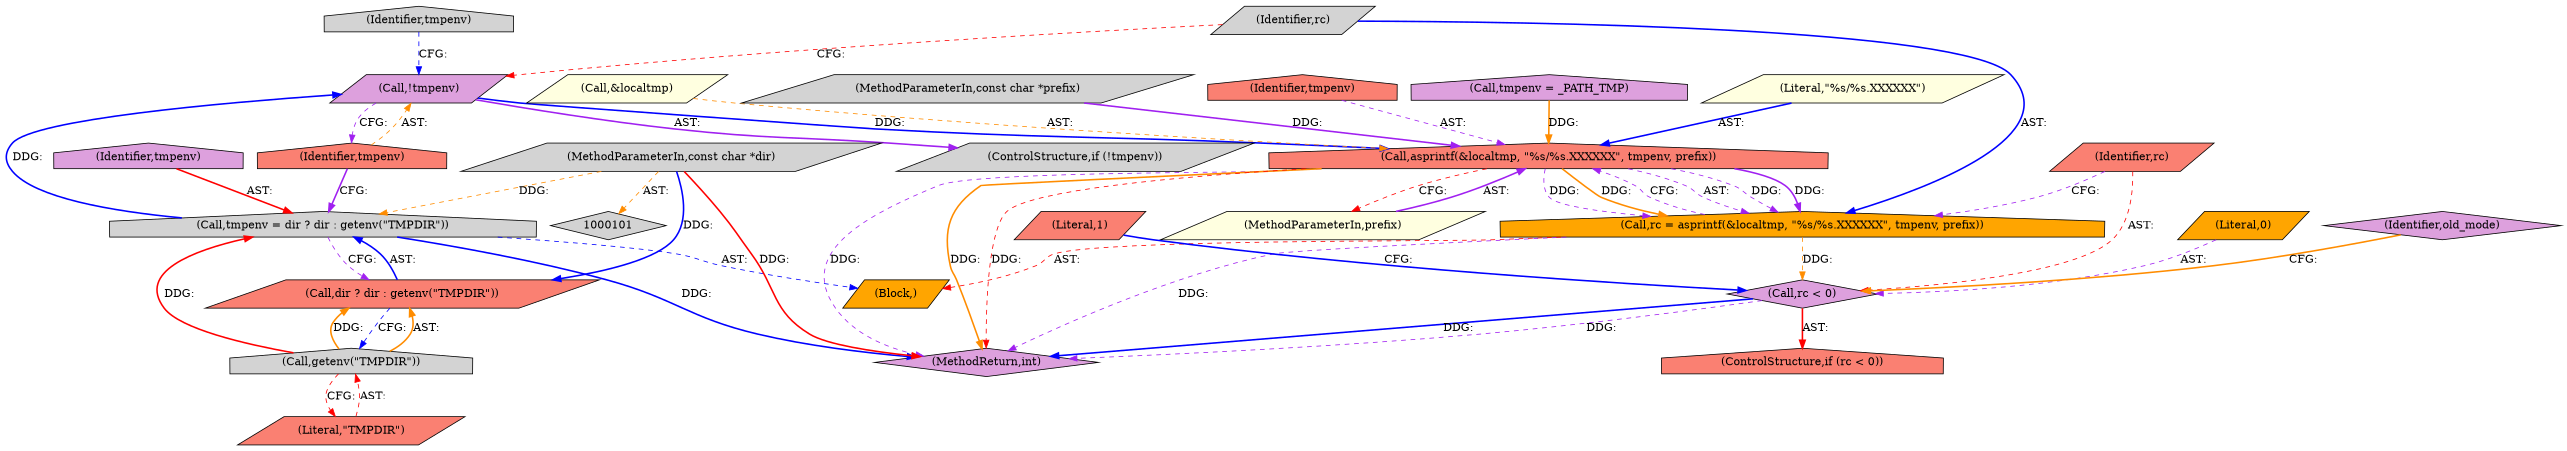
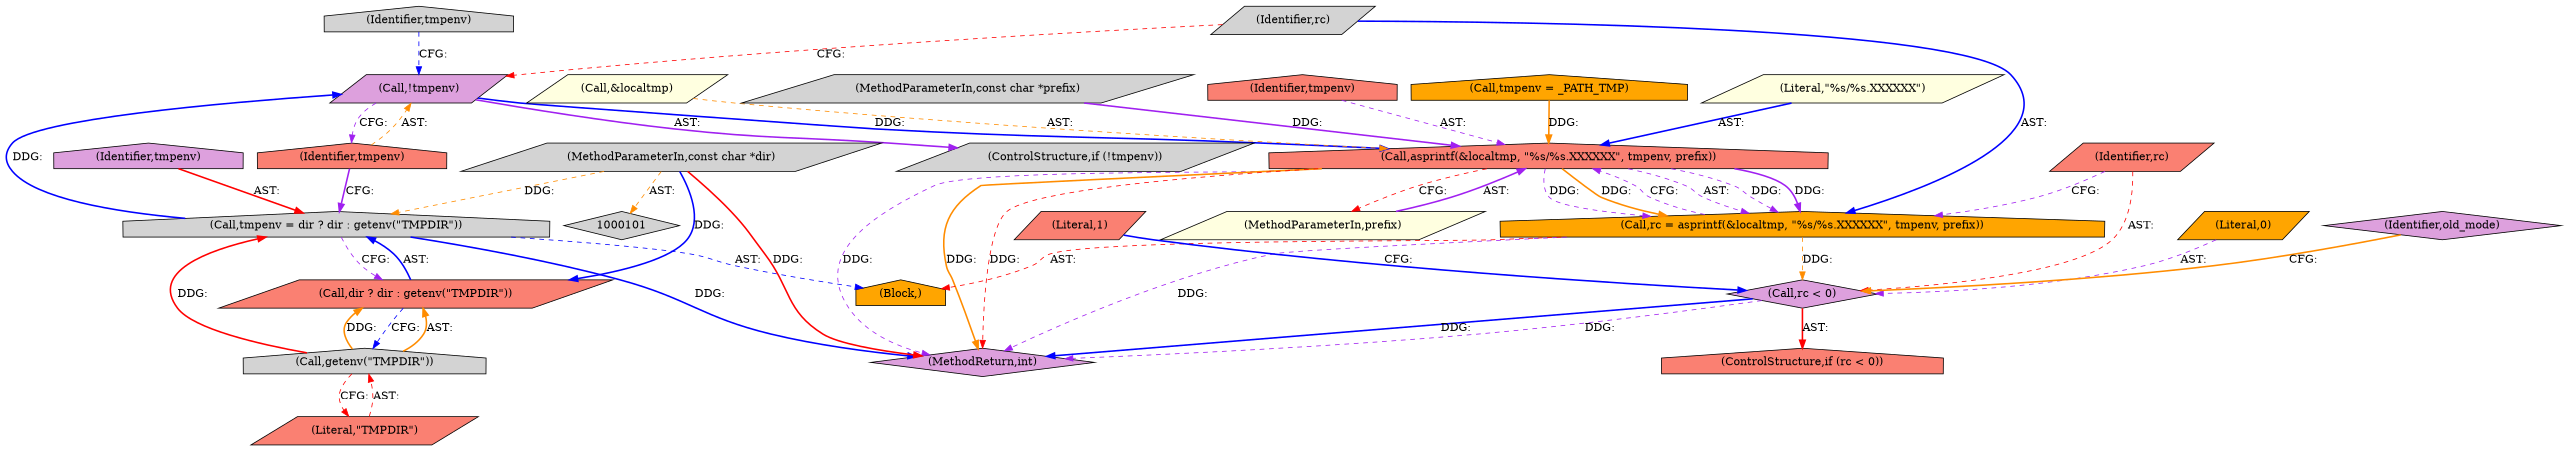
(1549, 89) -> (1549, 89)
(896, 294) -> (901, 294)
